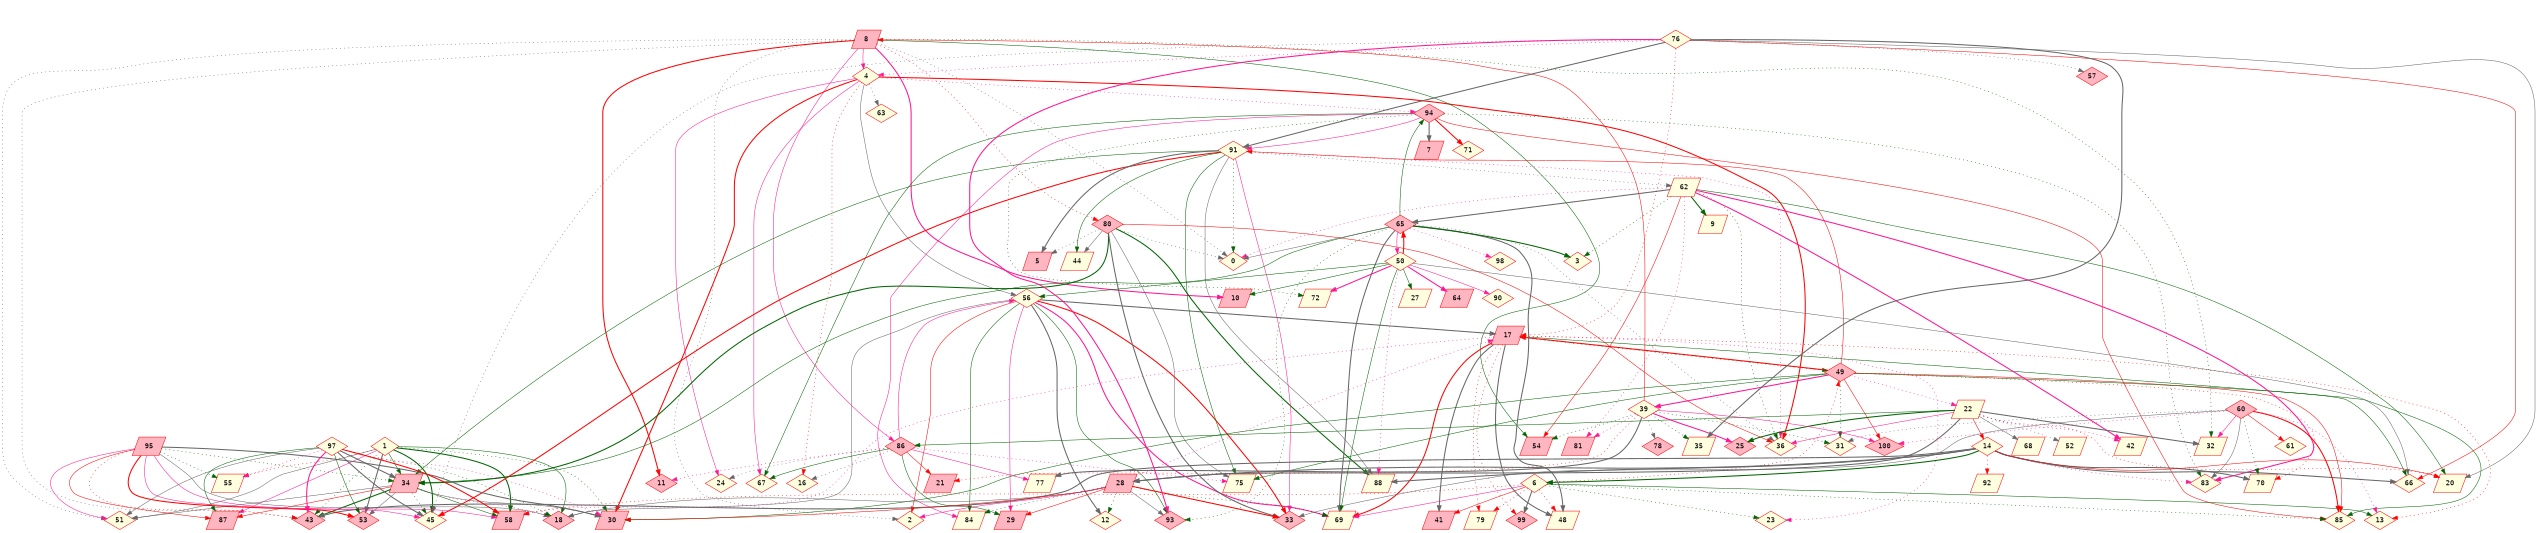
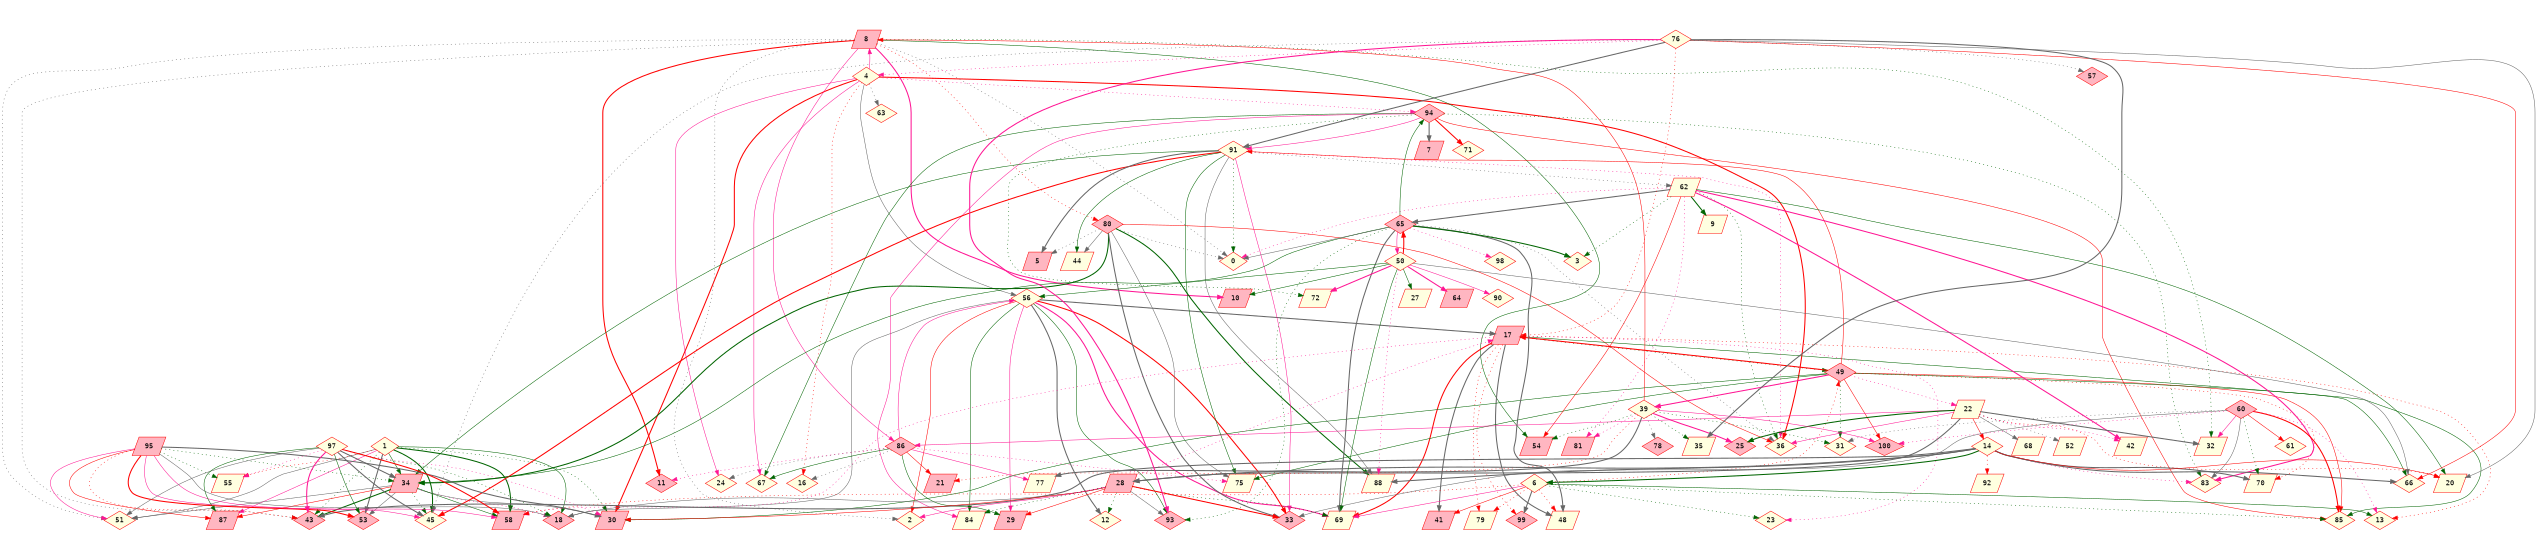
(863, 56) -> (870, 61)
(1437, 428) -> (1437, 428)
